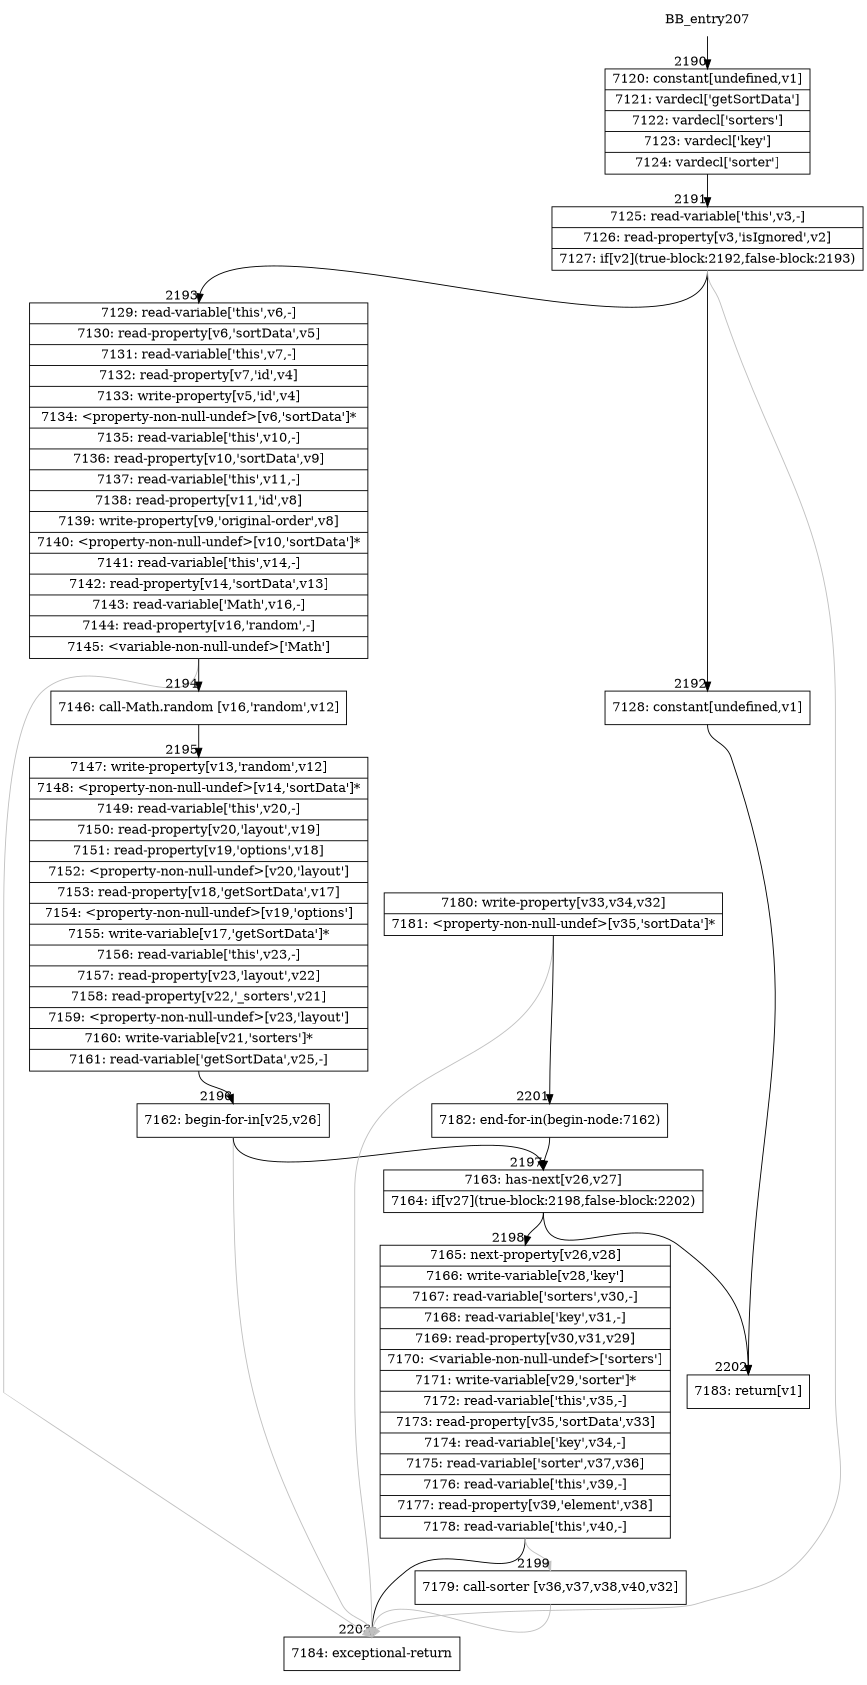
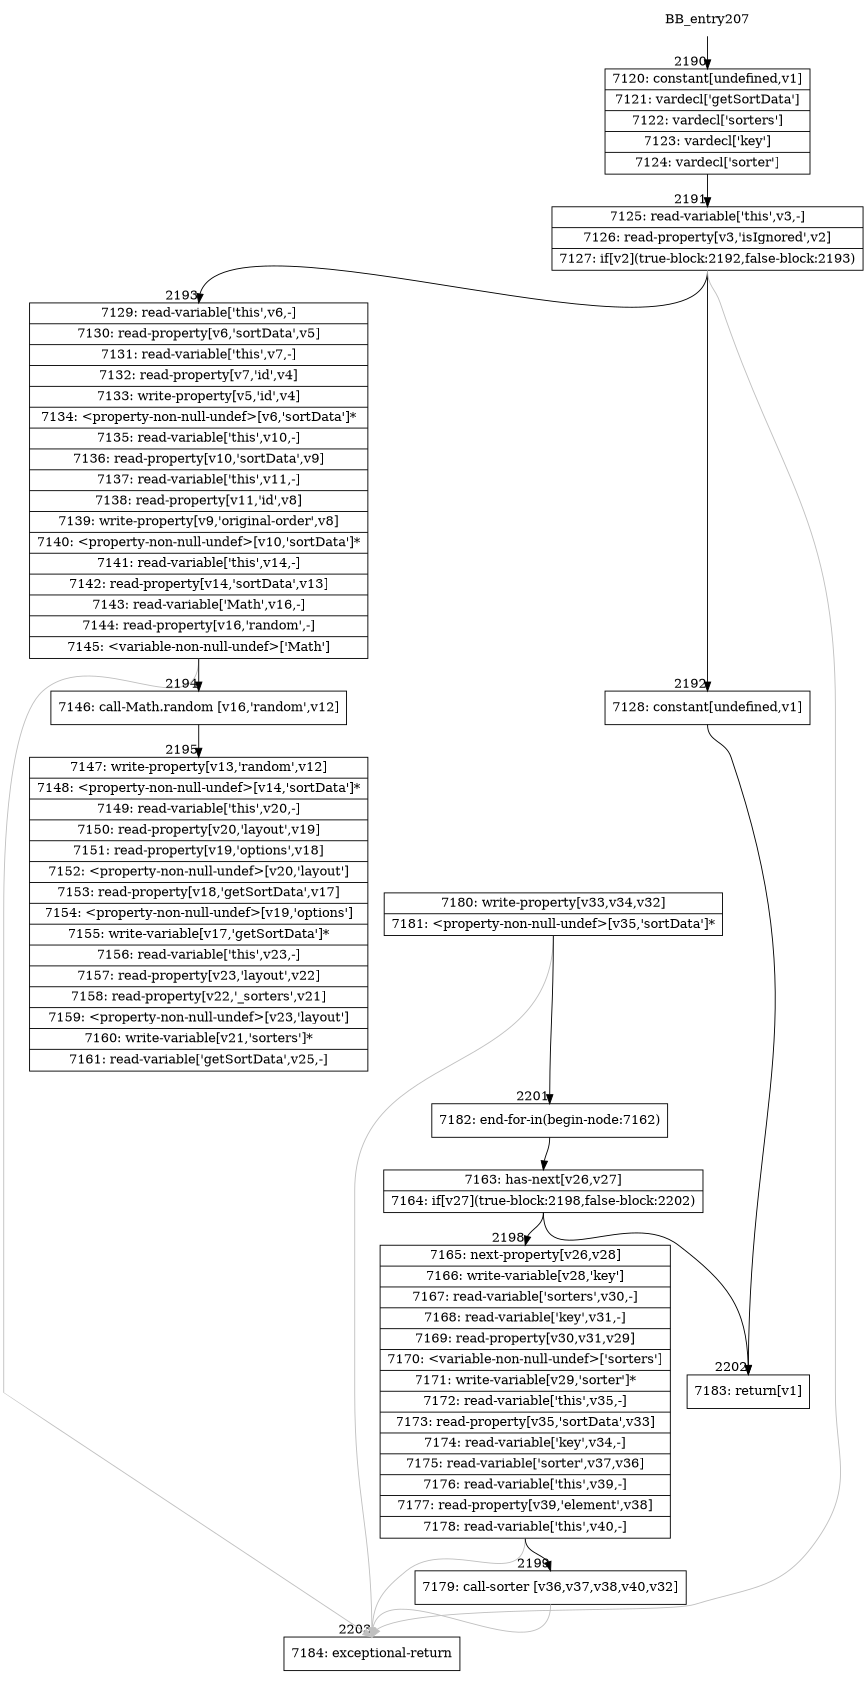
(233, 1121) -> none
(534, 1552) -> (534, 1552)
(438, 1560) -> (438, 1560)
